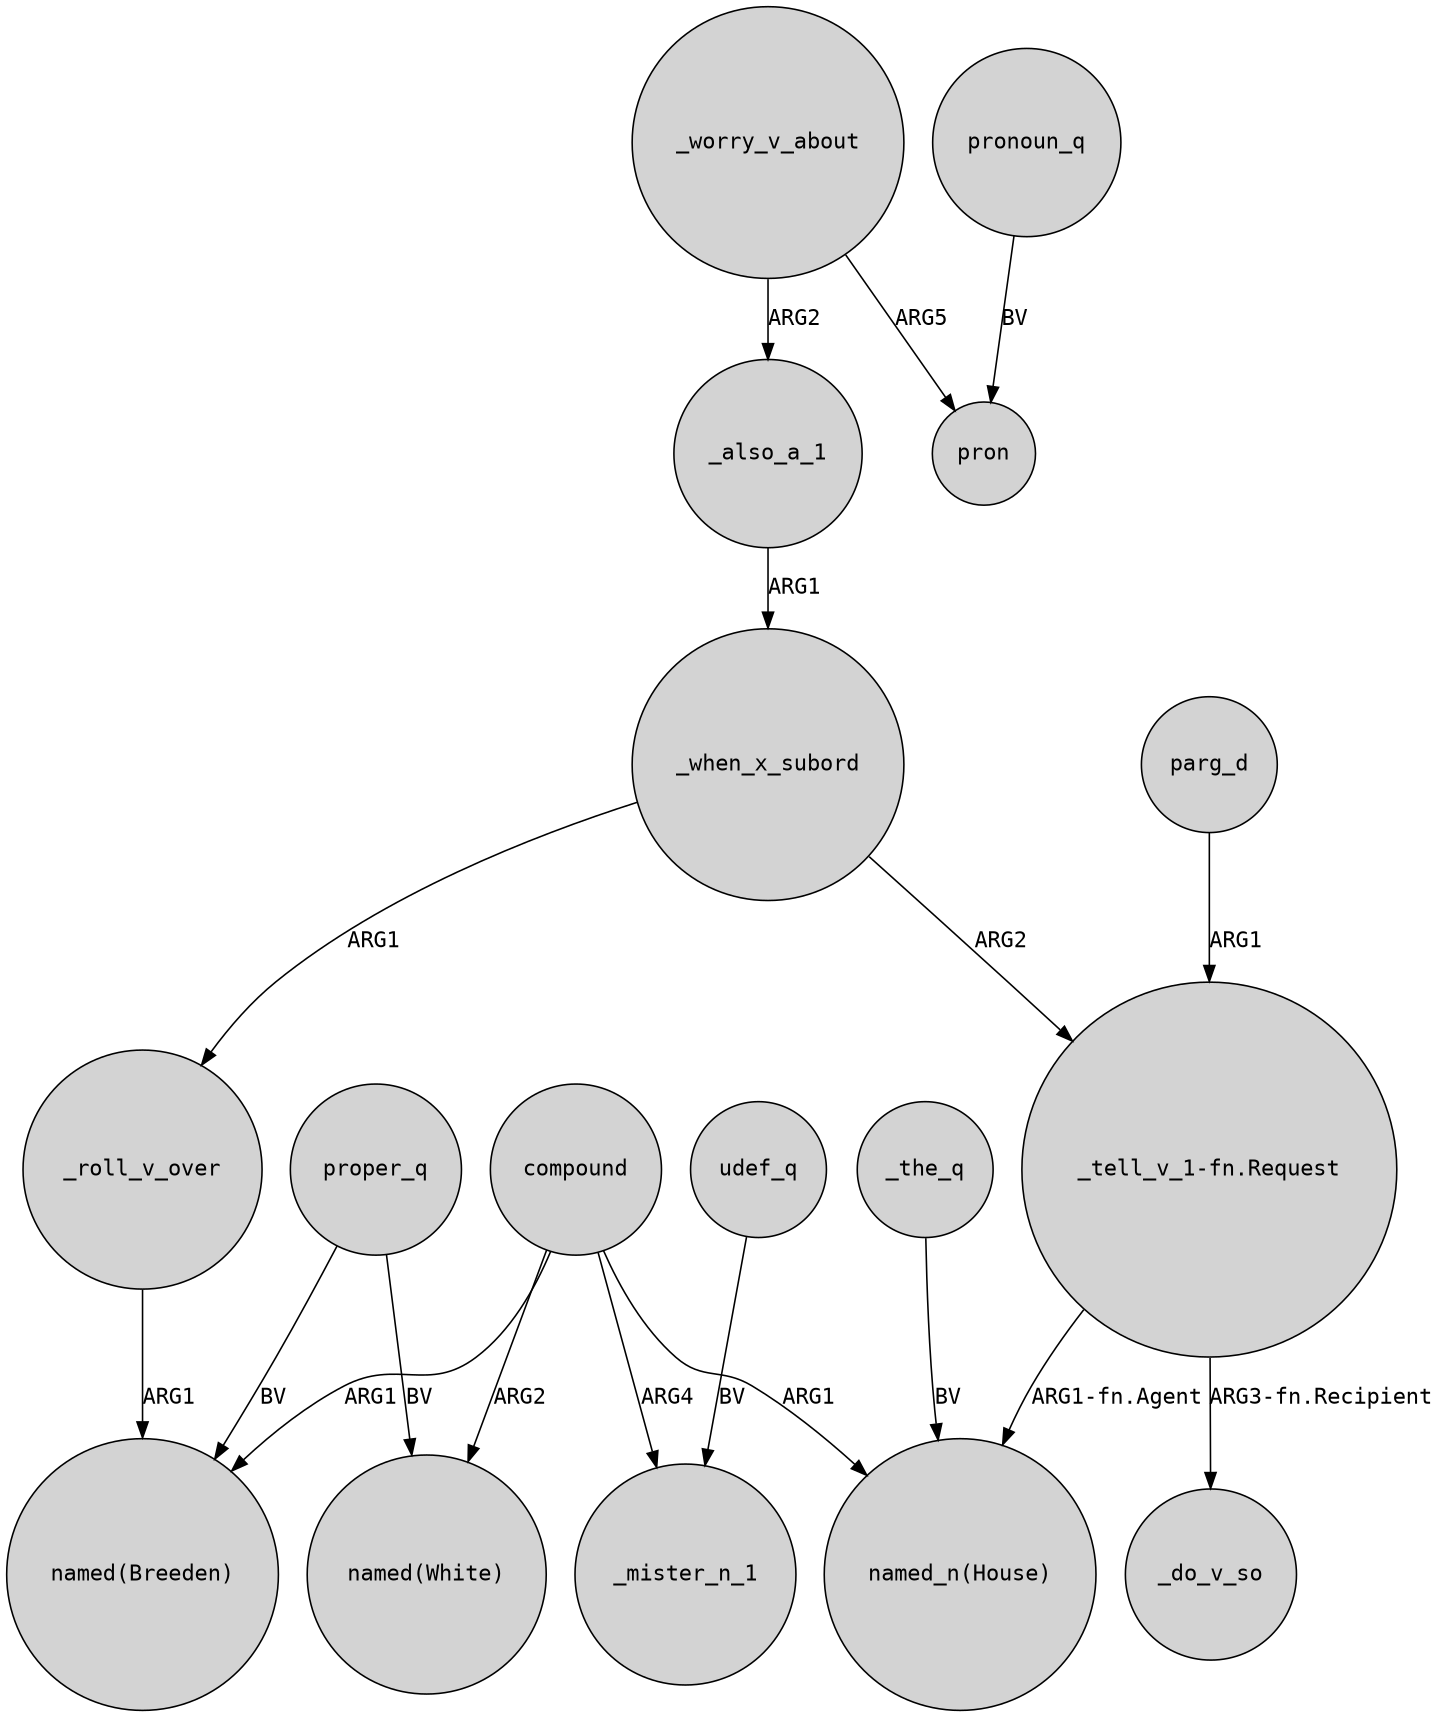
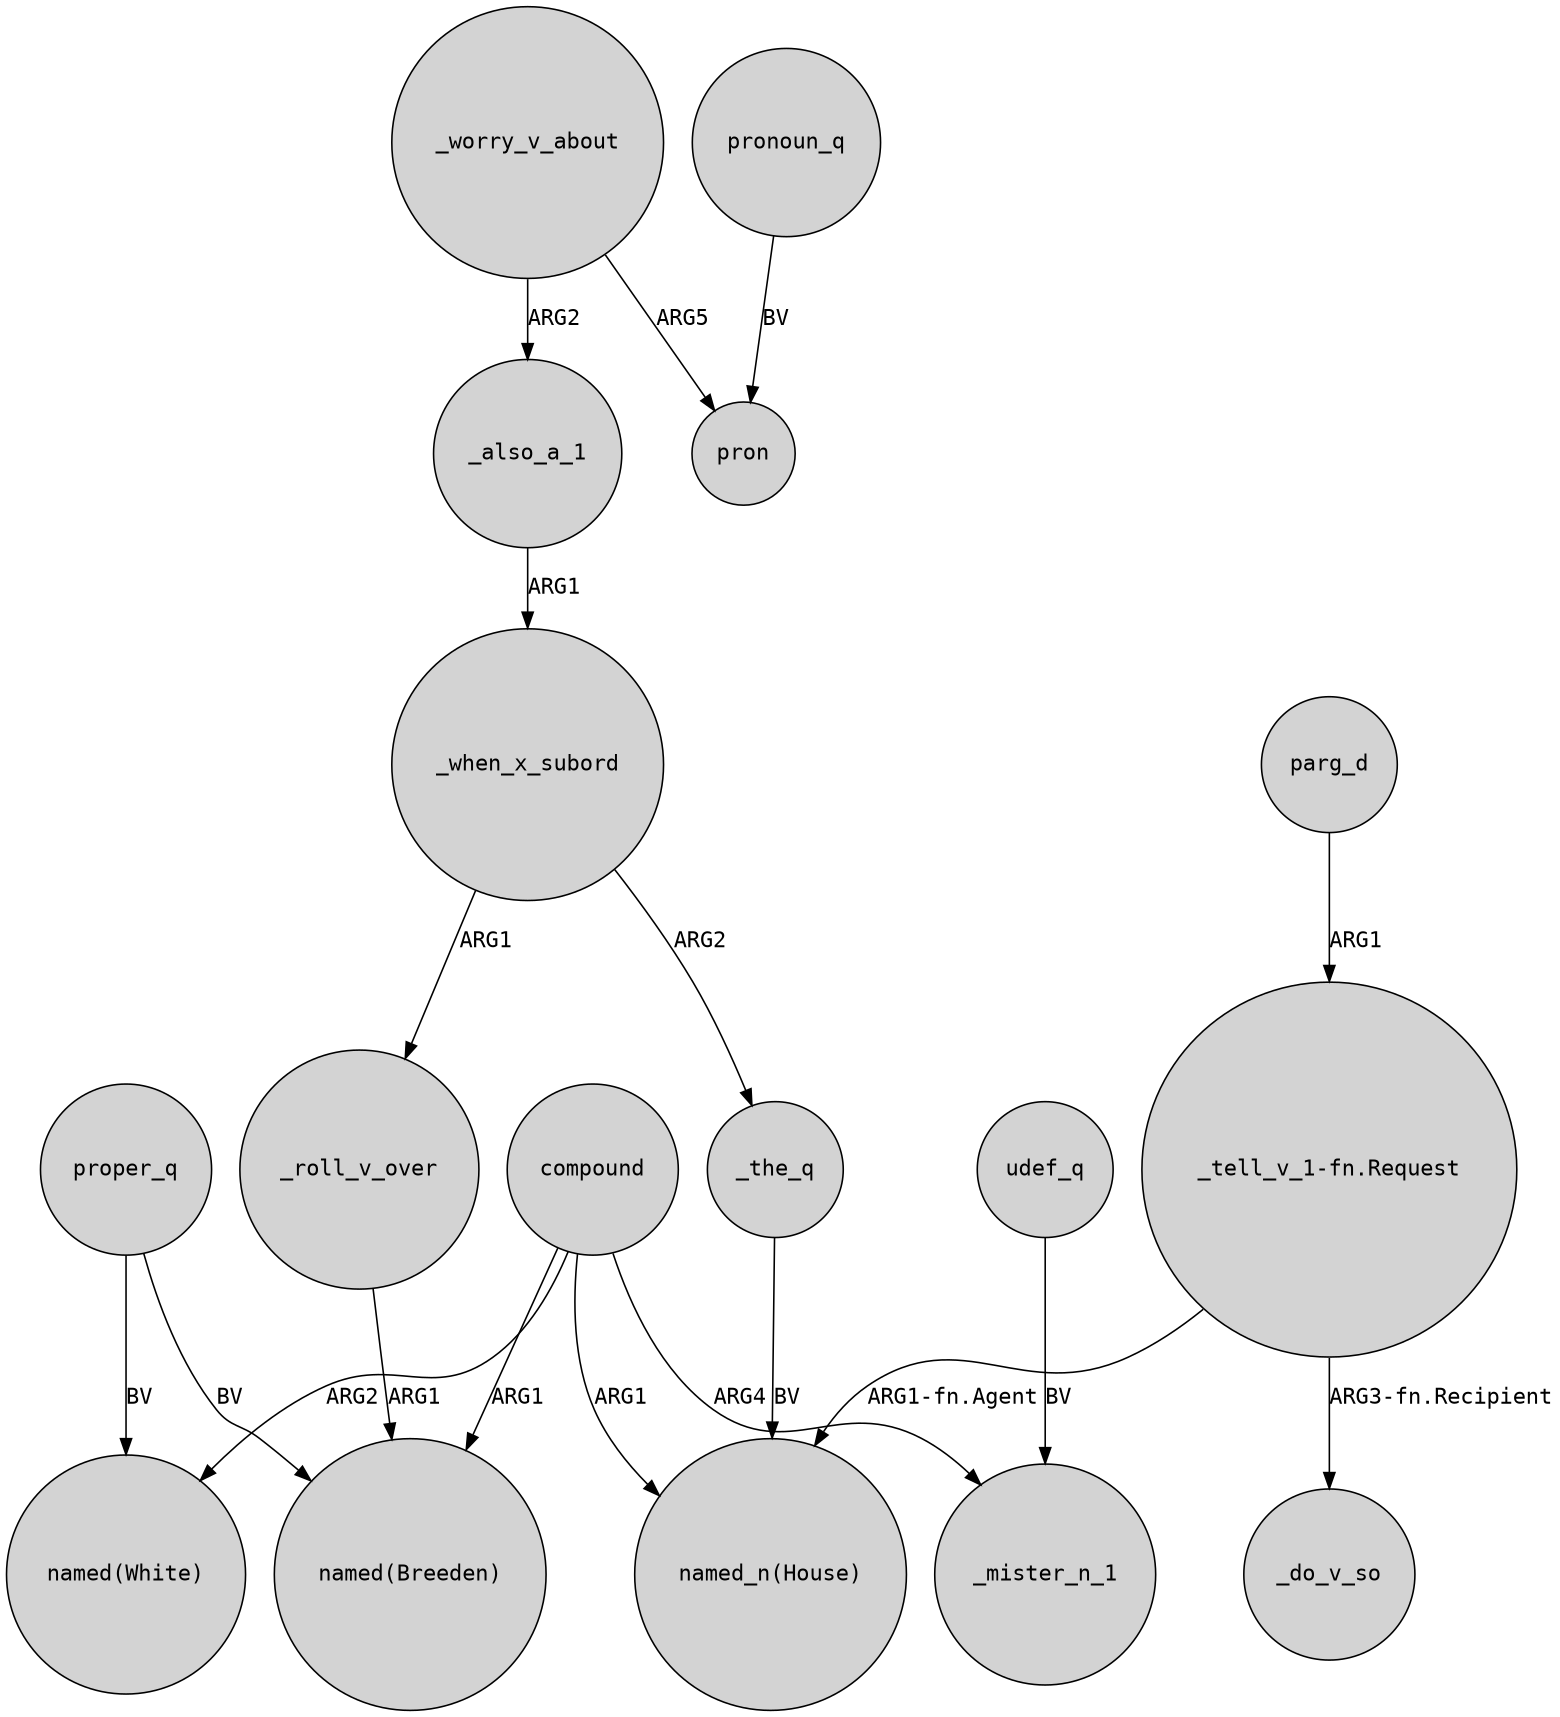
(965, 943) -> (689, 975)
